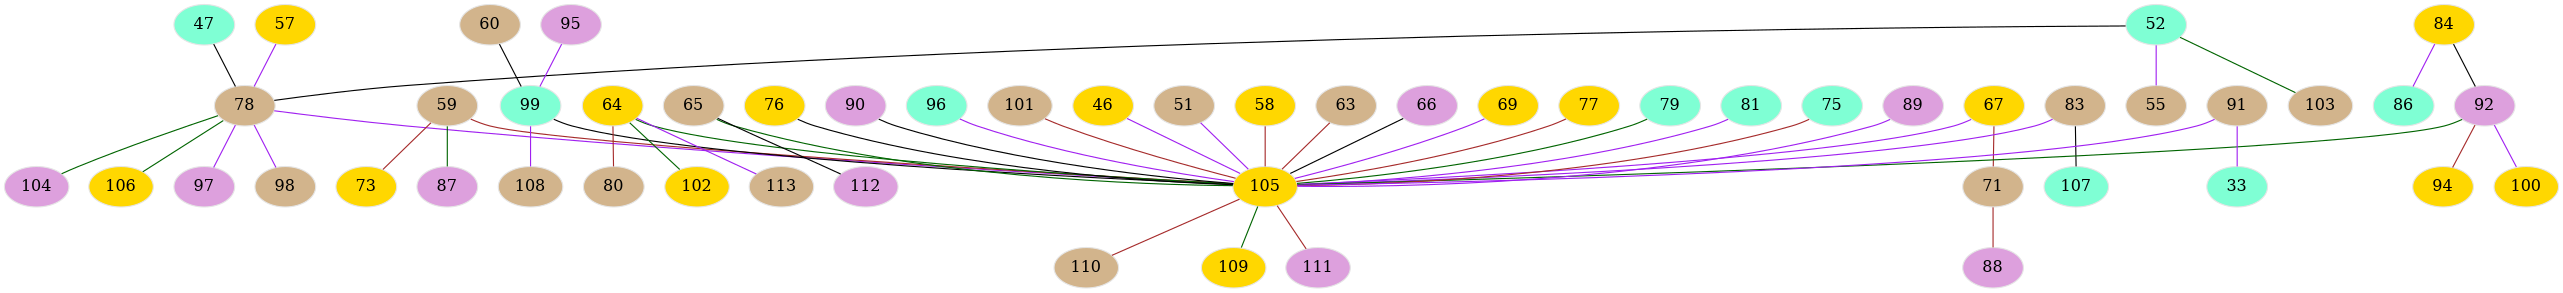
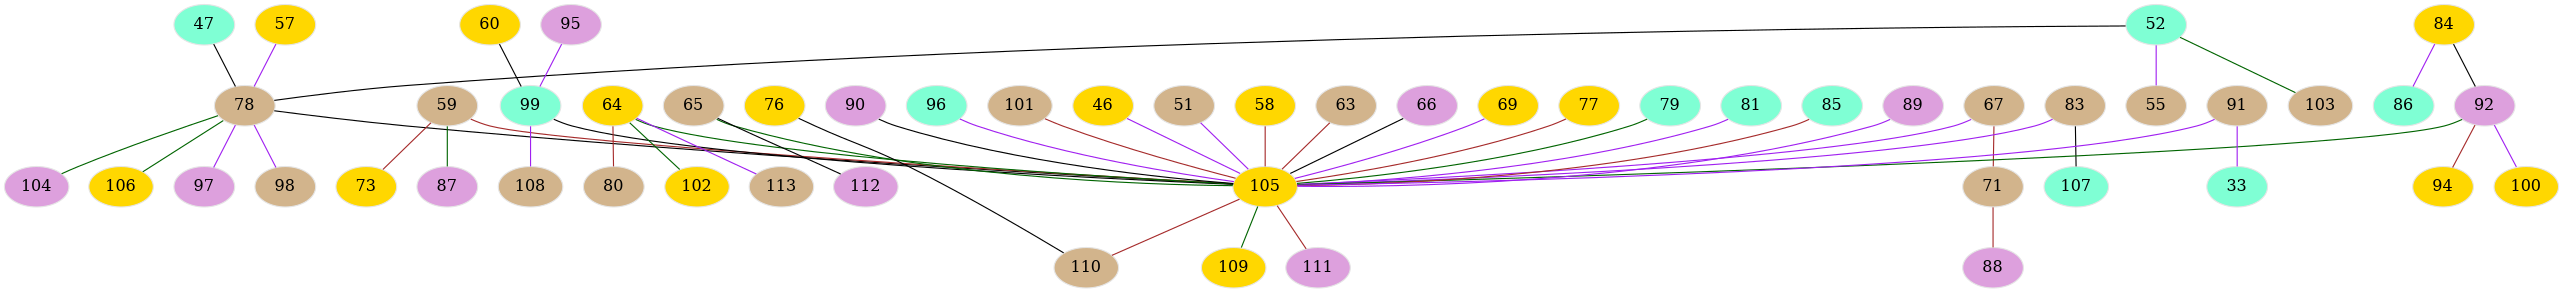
(490, 25) -> (490, 25)
(1832, 106) -> (1832, 106)
(1994, 106) -> (1994, 106)
(753, 154) -> (753, 154)
(969, 159) -> (934, 180)
